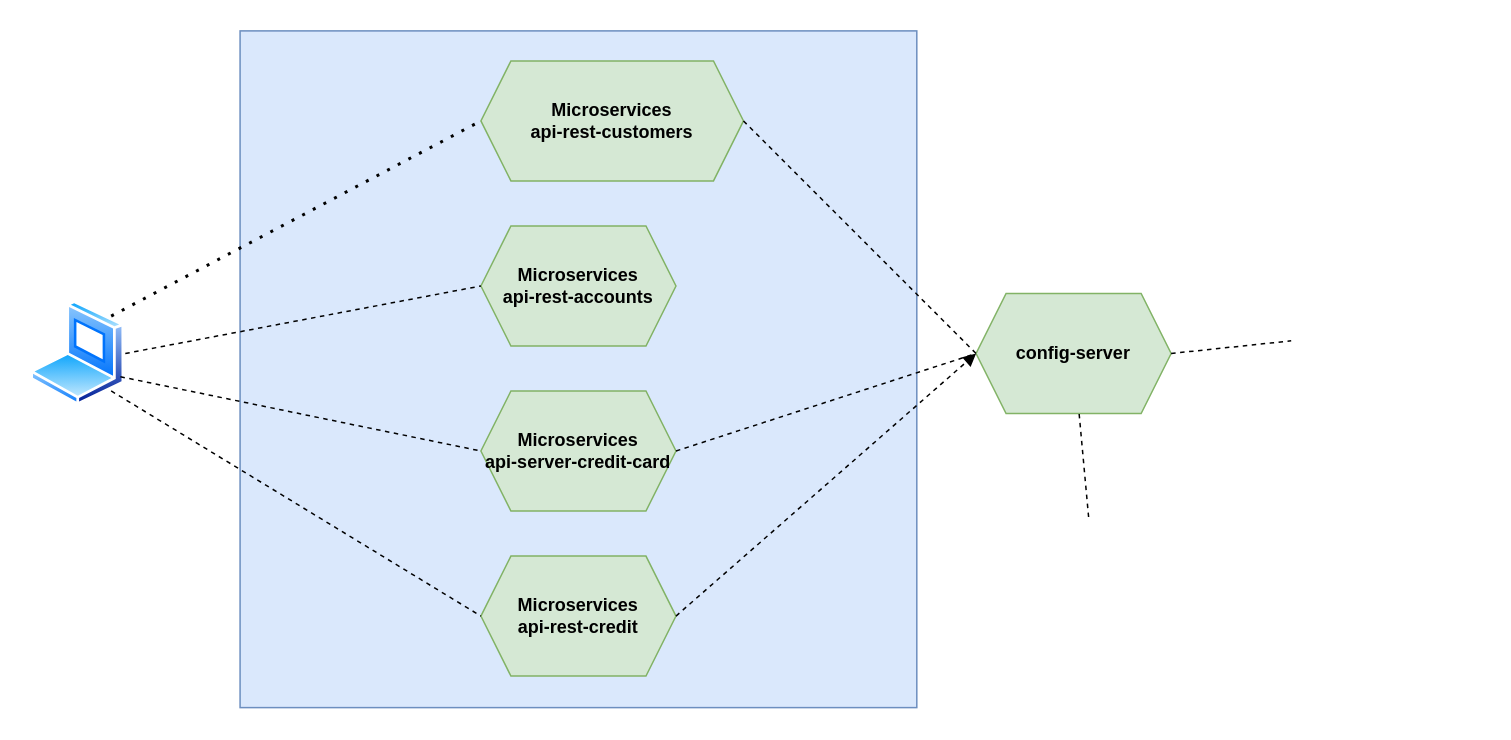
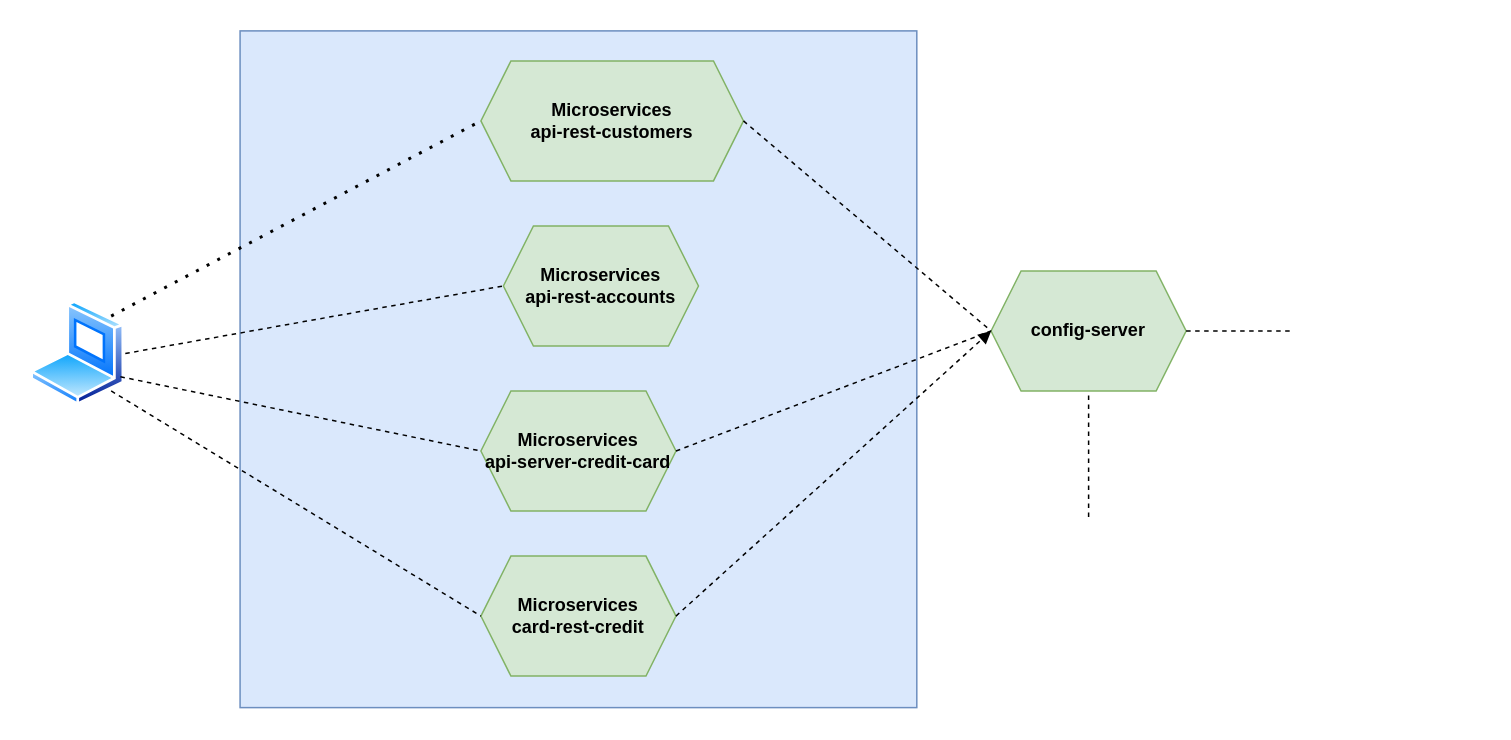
(578, 286) -> (601, 286)
(1073, 353) -> (1088, 331)
(578, 616) -> (578, 616)
